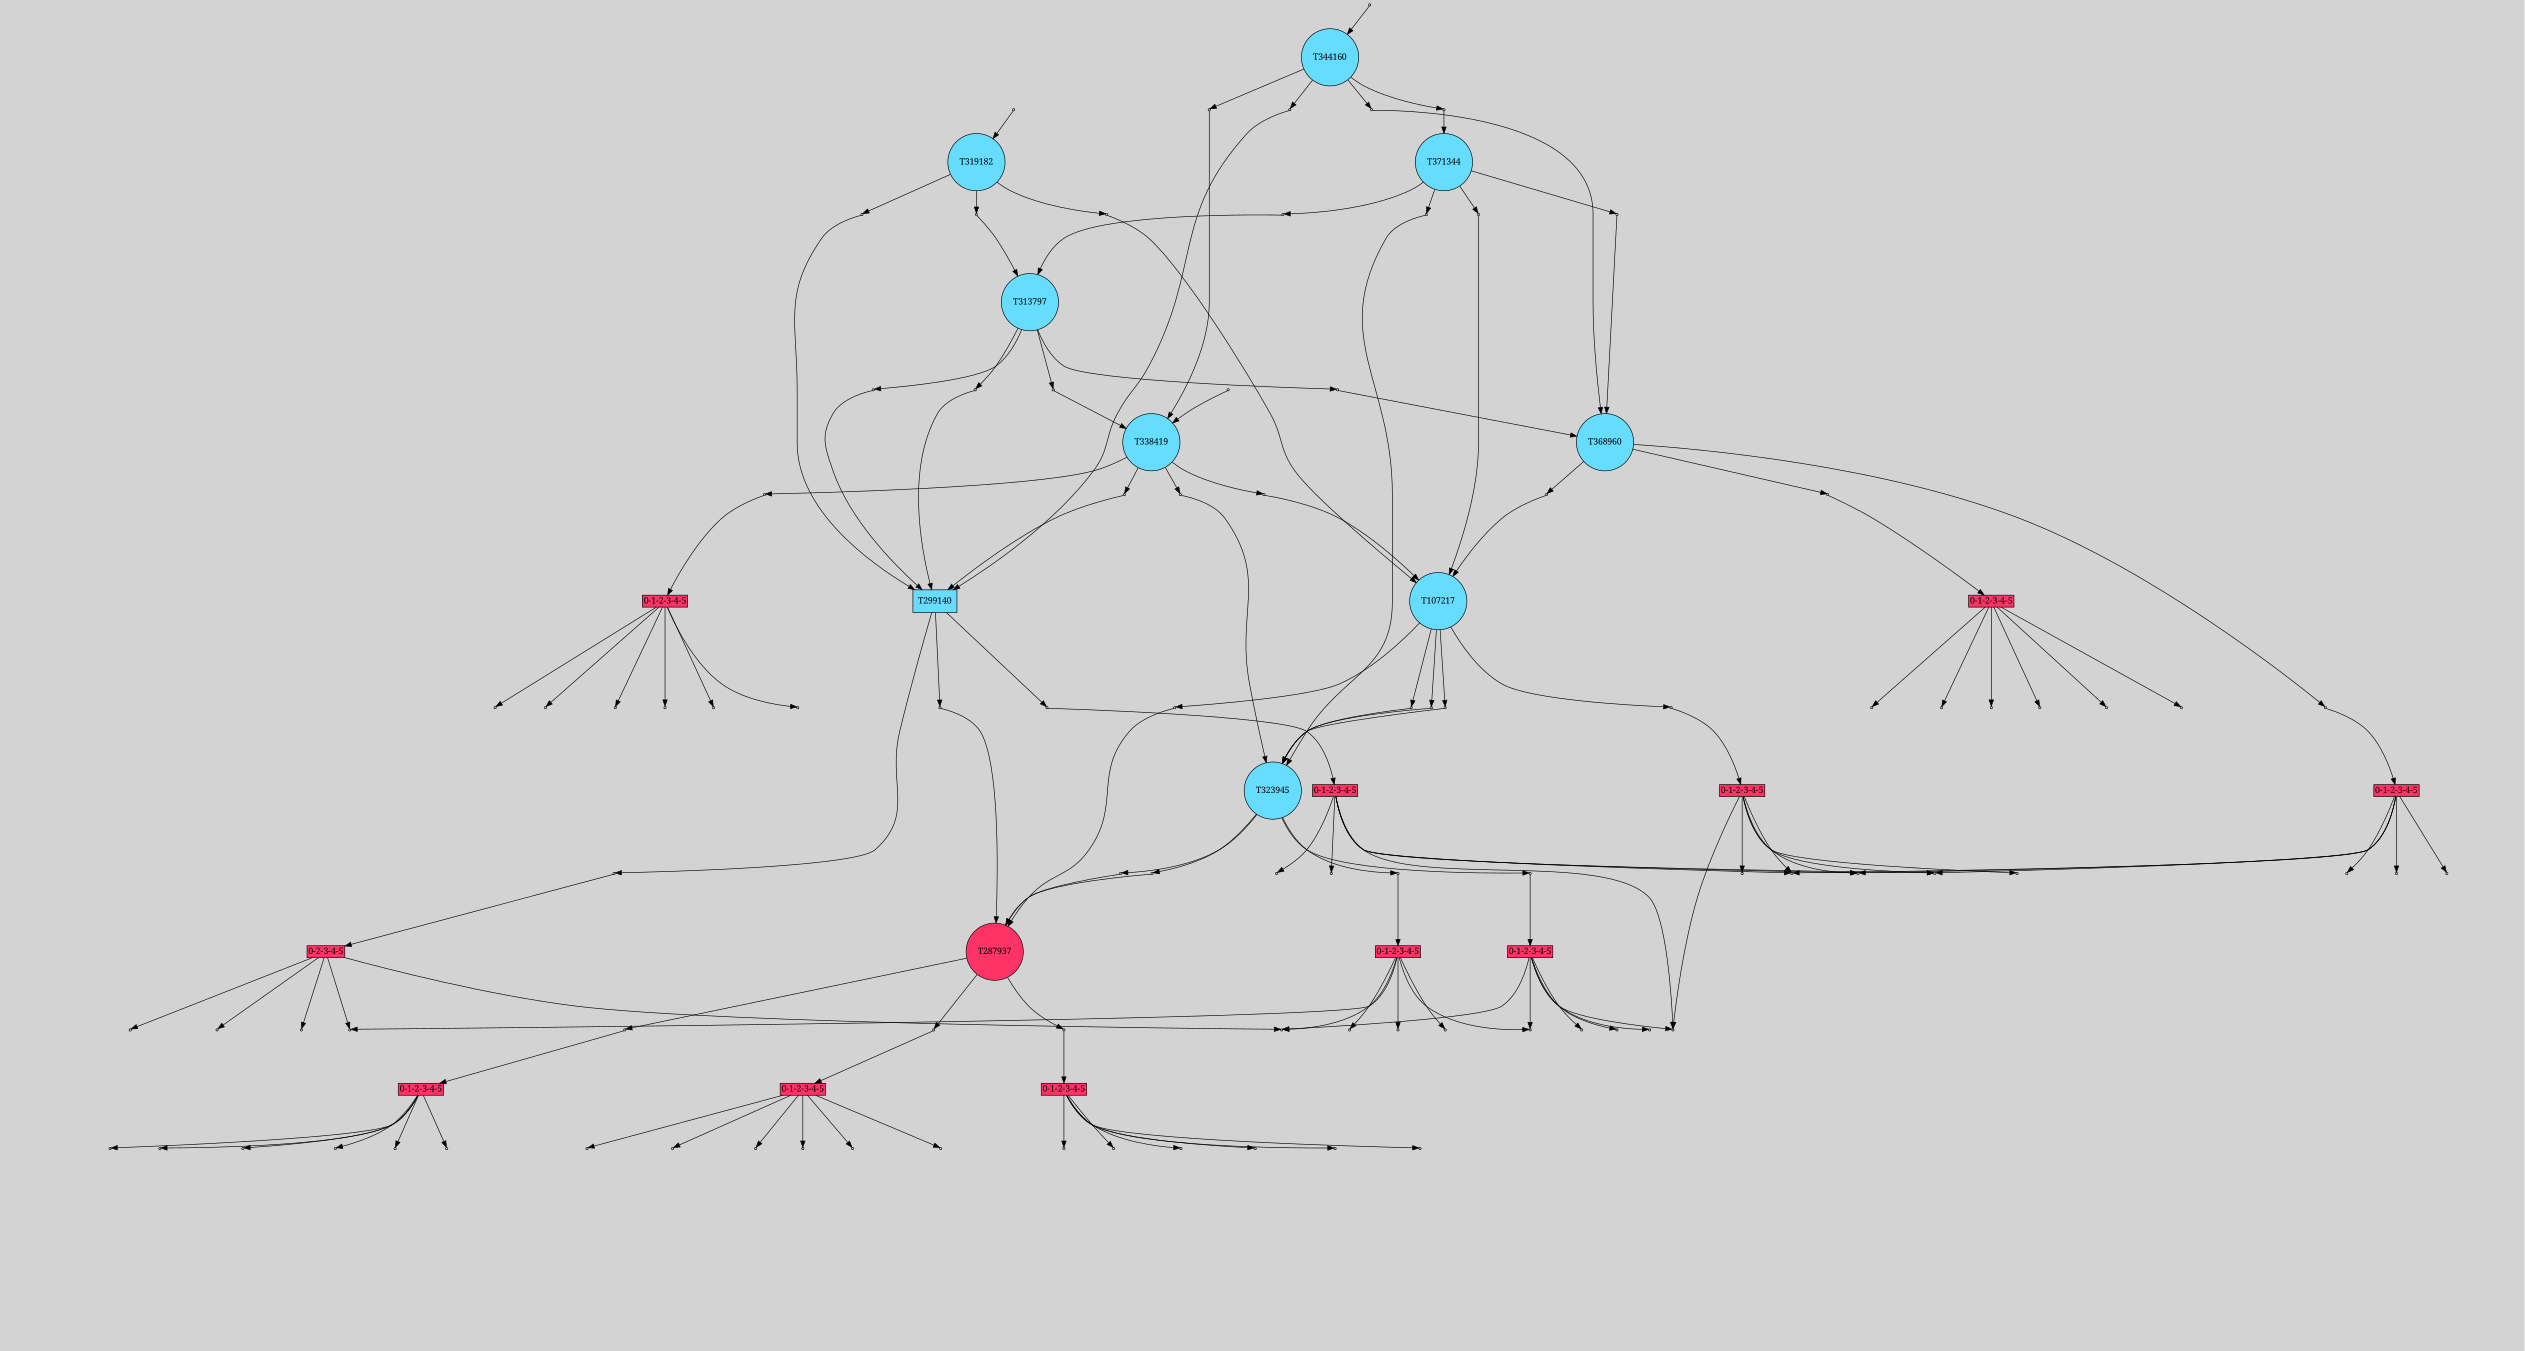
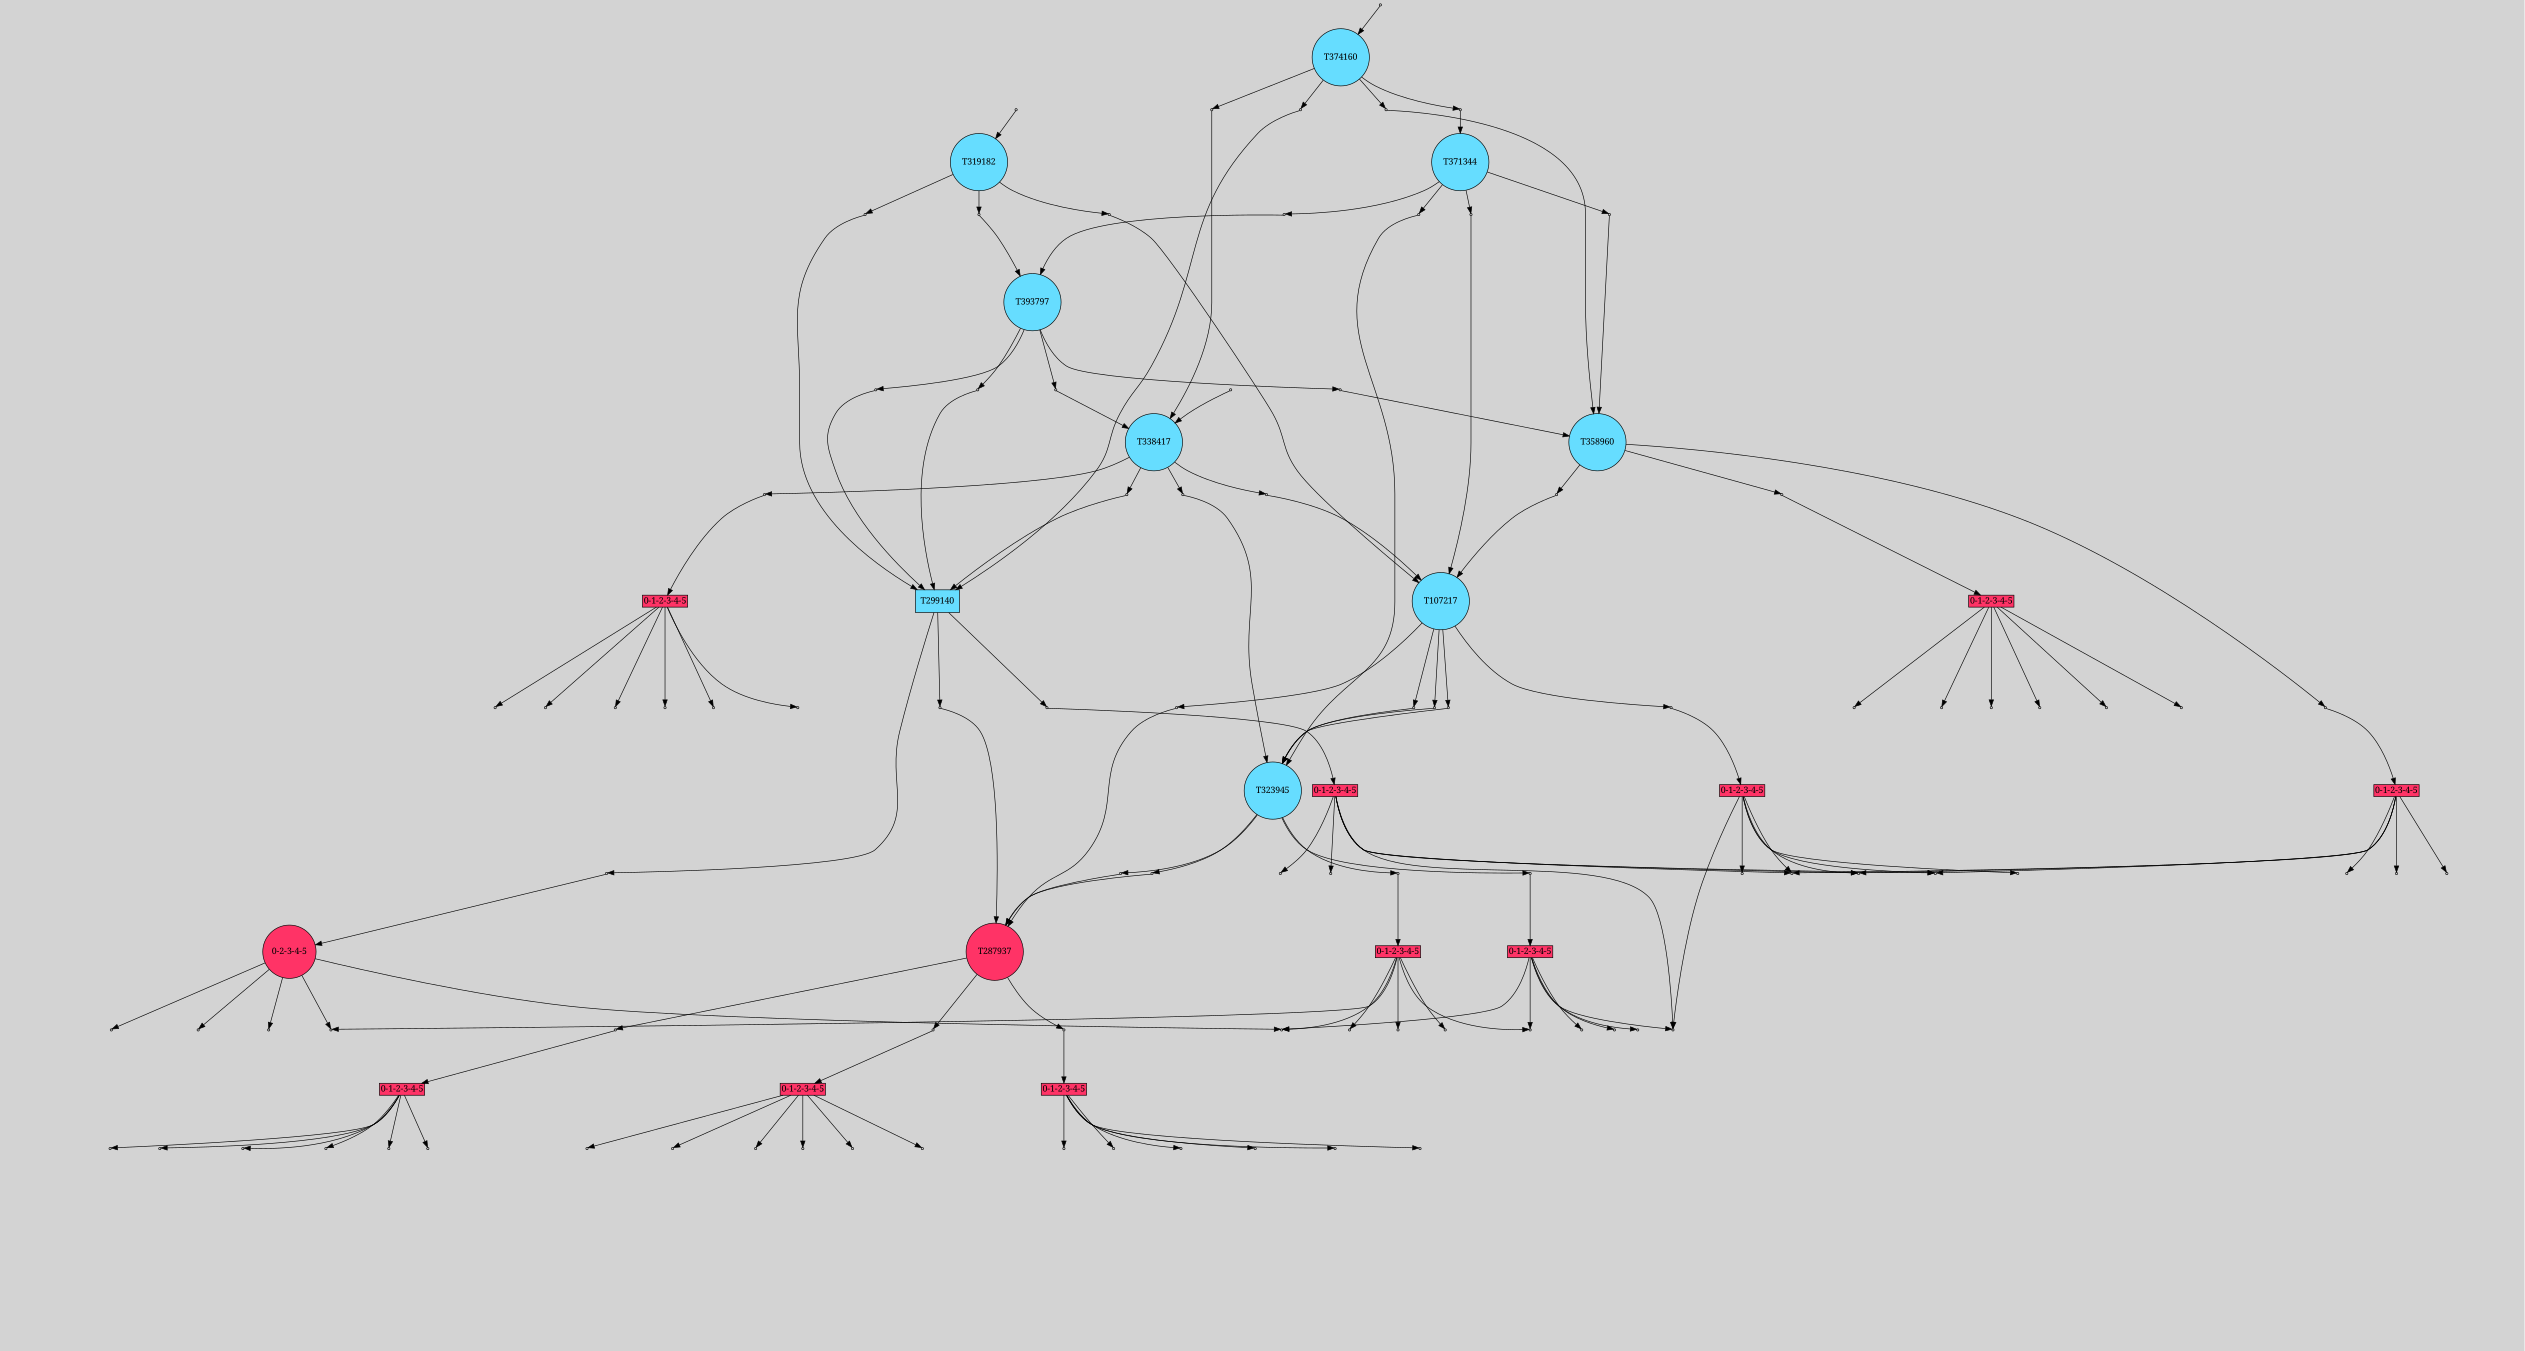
(1330, 57) -> (1341, 57)
(1030, 302) -> (1032, 302)
(1151, 442) -> (1154, 442)
(1605, 442) -> (1597, 442)
(326, 952) -> (289, 952)
